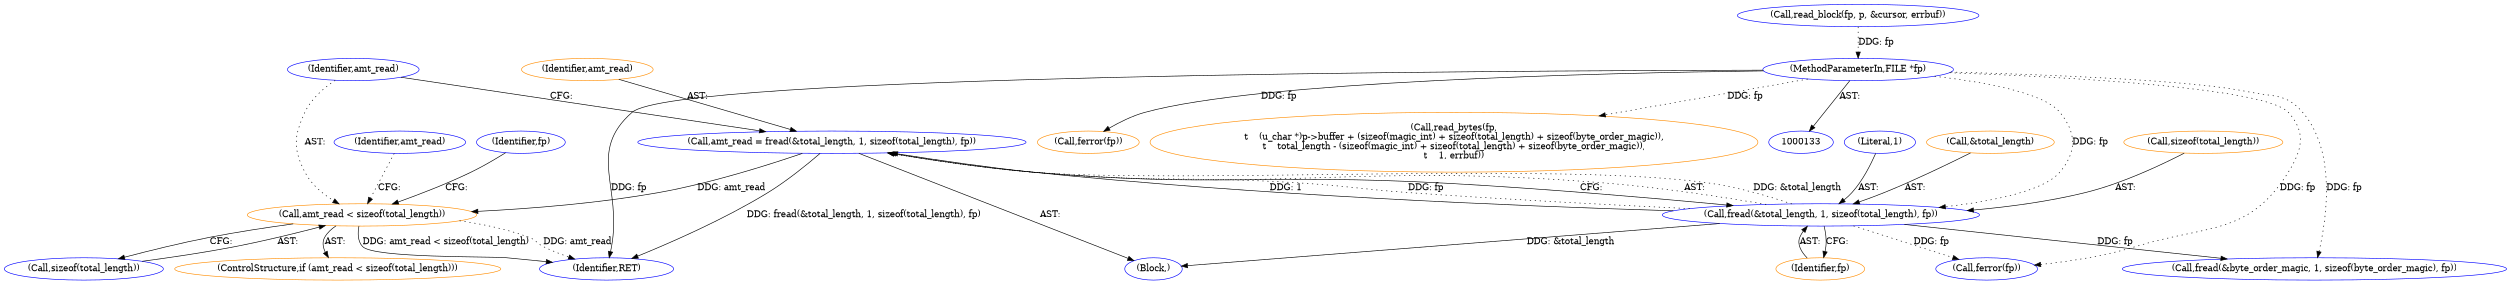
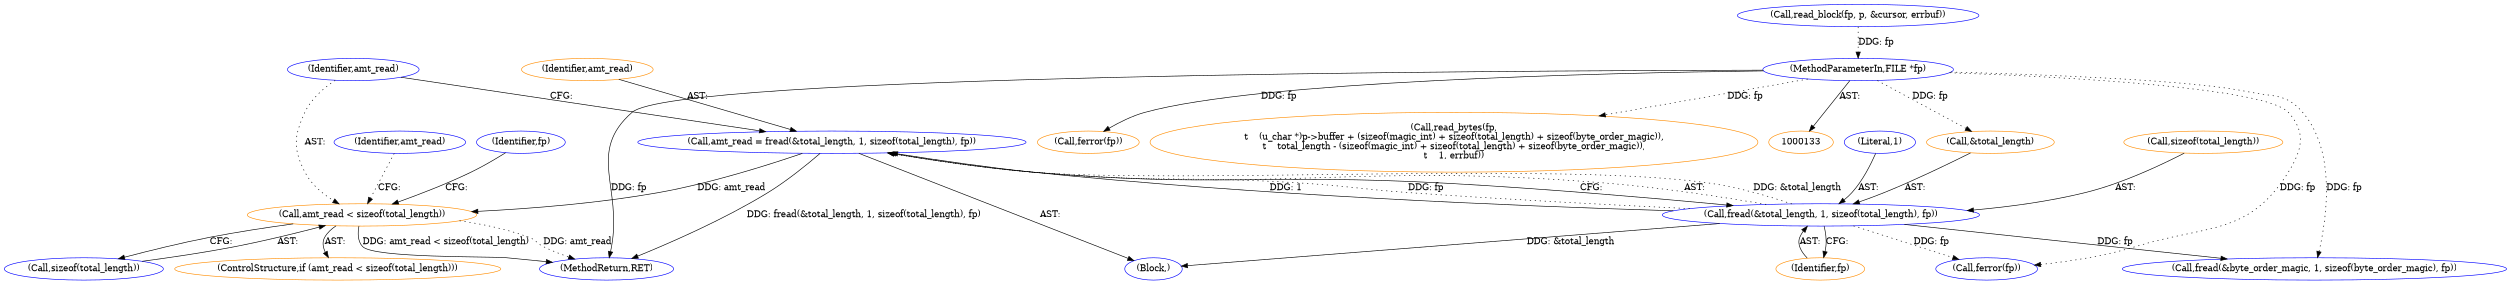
(2072, 137) -> (1922, 104)
(1801, 142) -> (1801, 142)
(607, 269) -> (607, 269)
